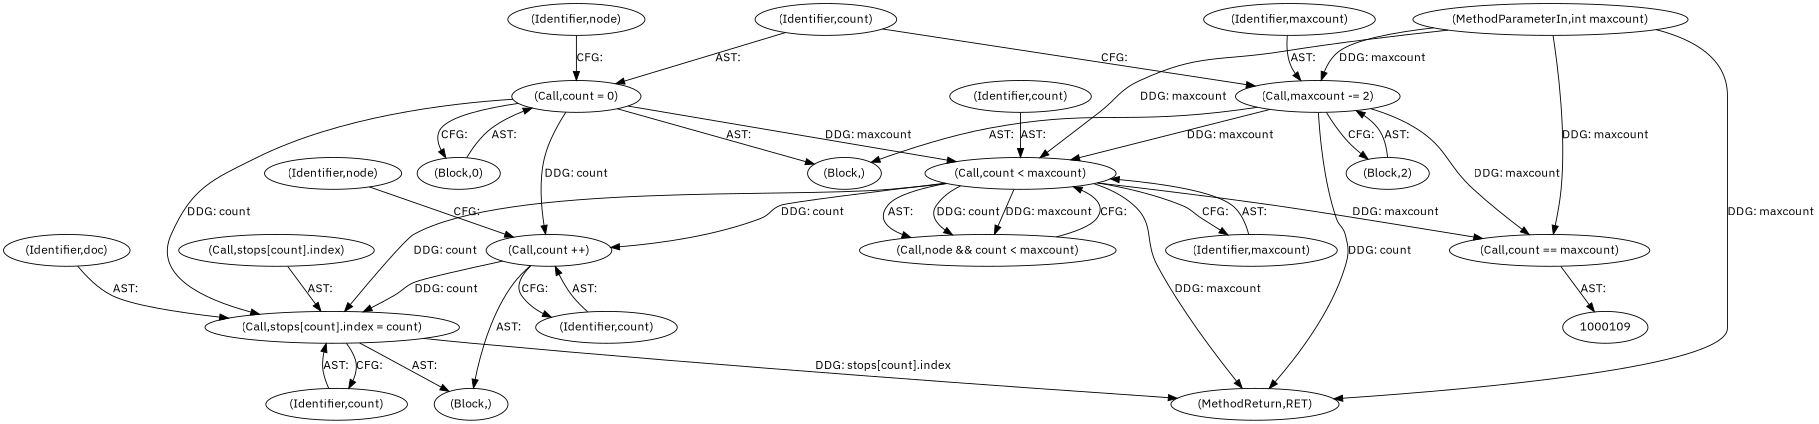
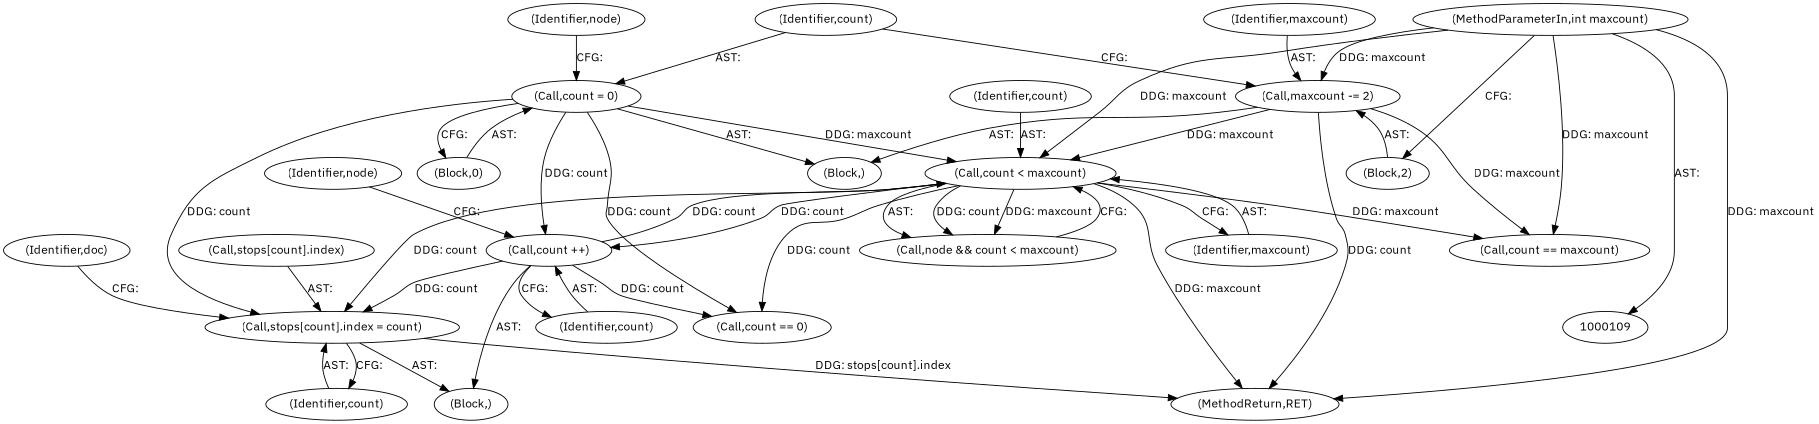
(1342, 135) -> (1472, 94)
none -> (713, 200)
(1575, 286) -> (1674, 163)
(127, 289) -> (127, 289)
none -> (762, 327)
